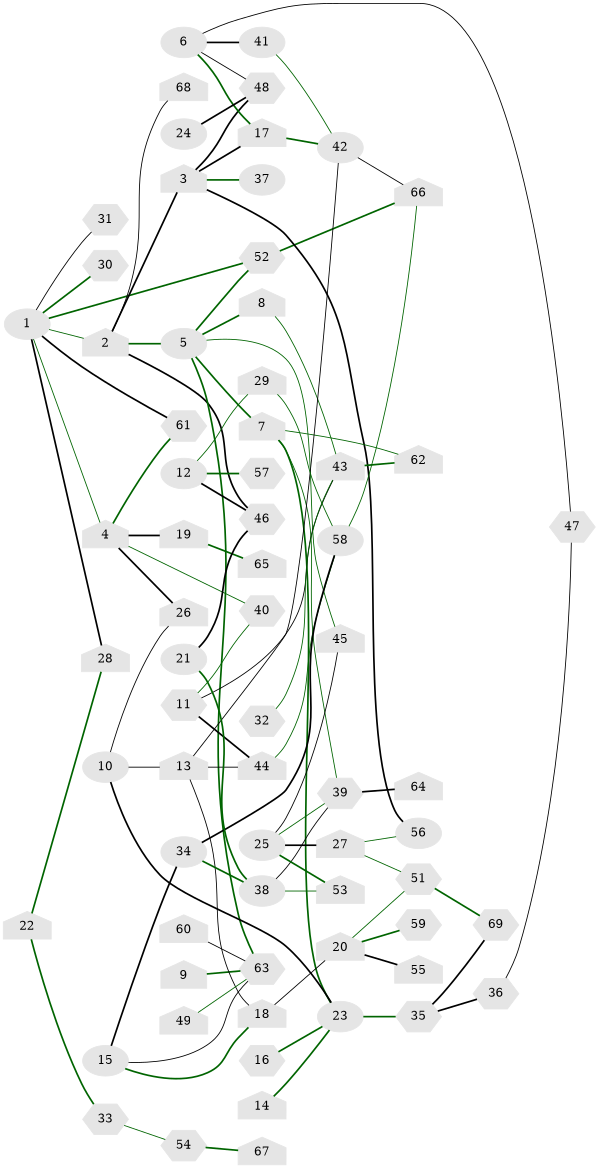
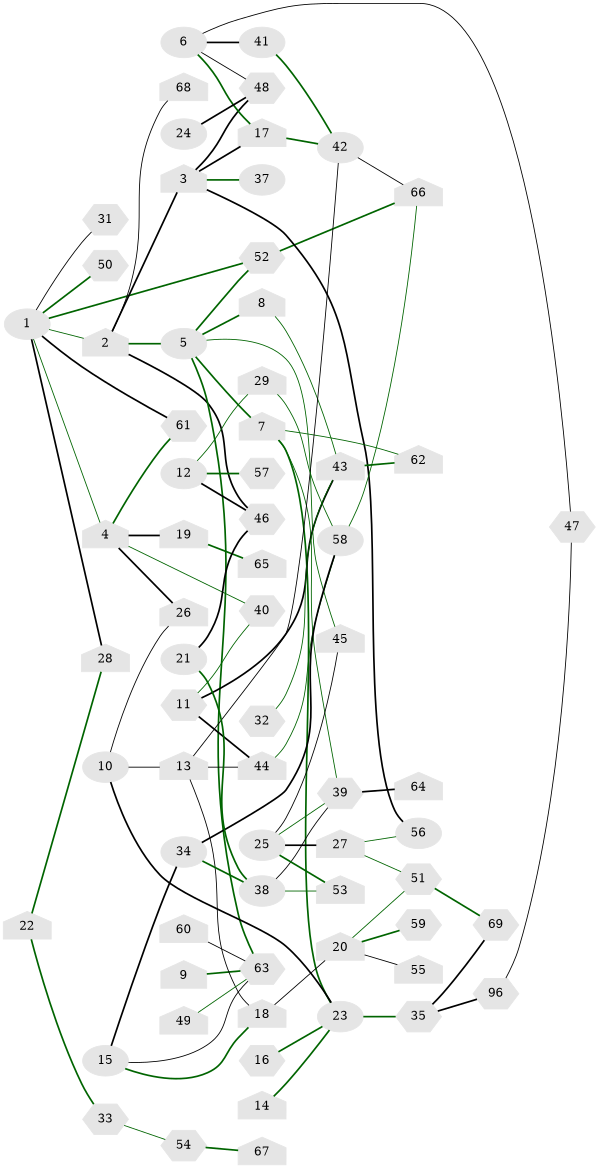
(306, 92) -> (306, 92)
(106, 266) -> (106, 266)
(299, 609) -> (299, 609)
(381, 960) -> (381, 960)
(496, 994) -> (496, 994)
